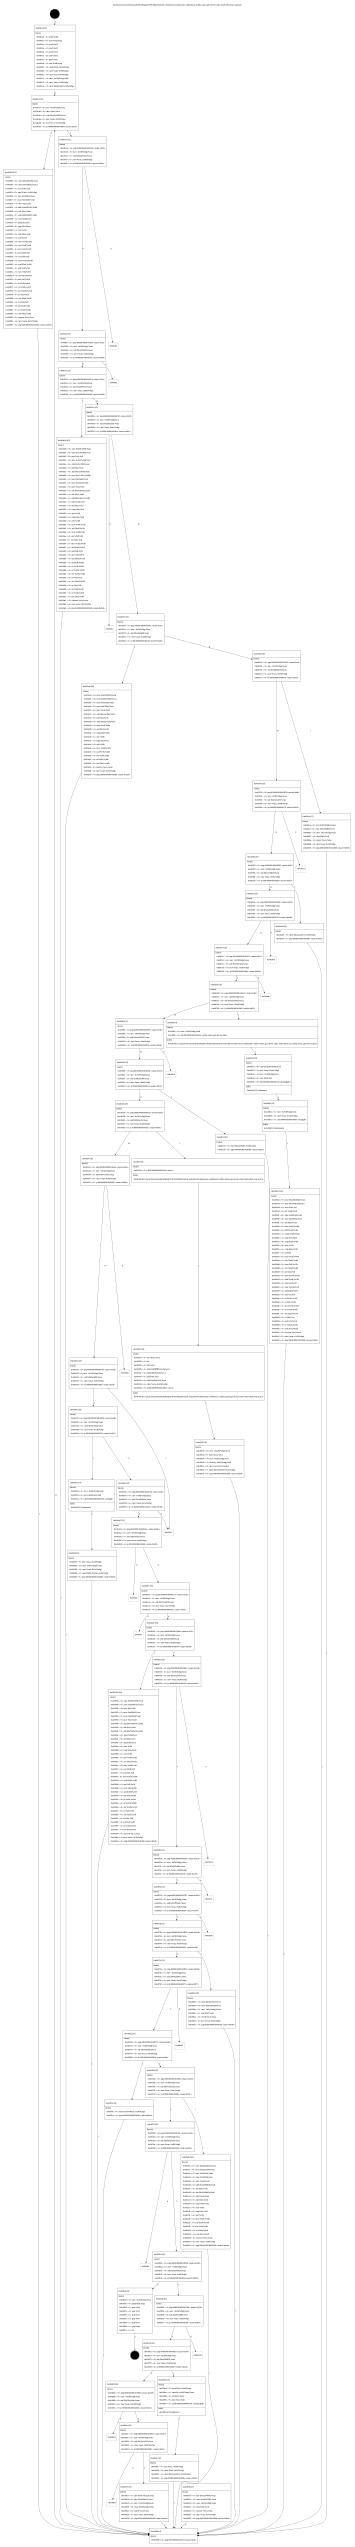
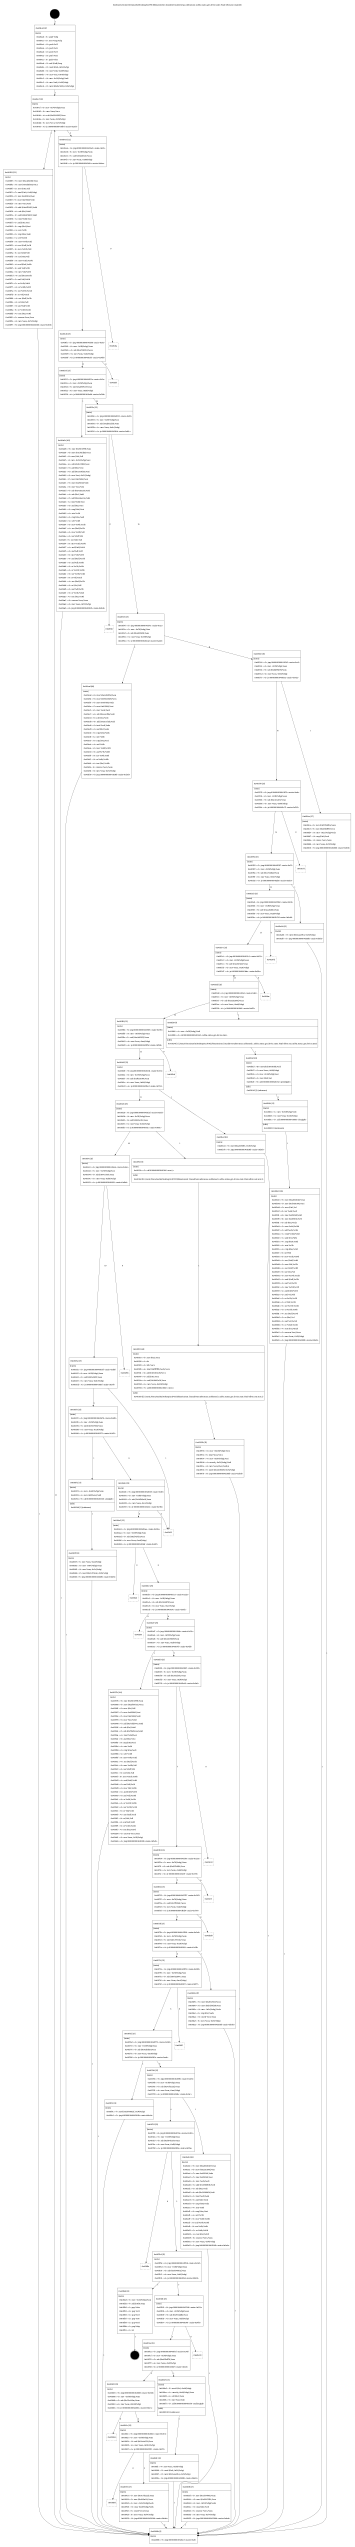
(237, 978) -> (233, 979)
